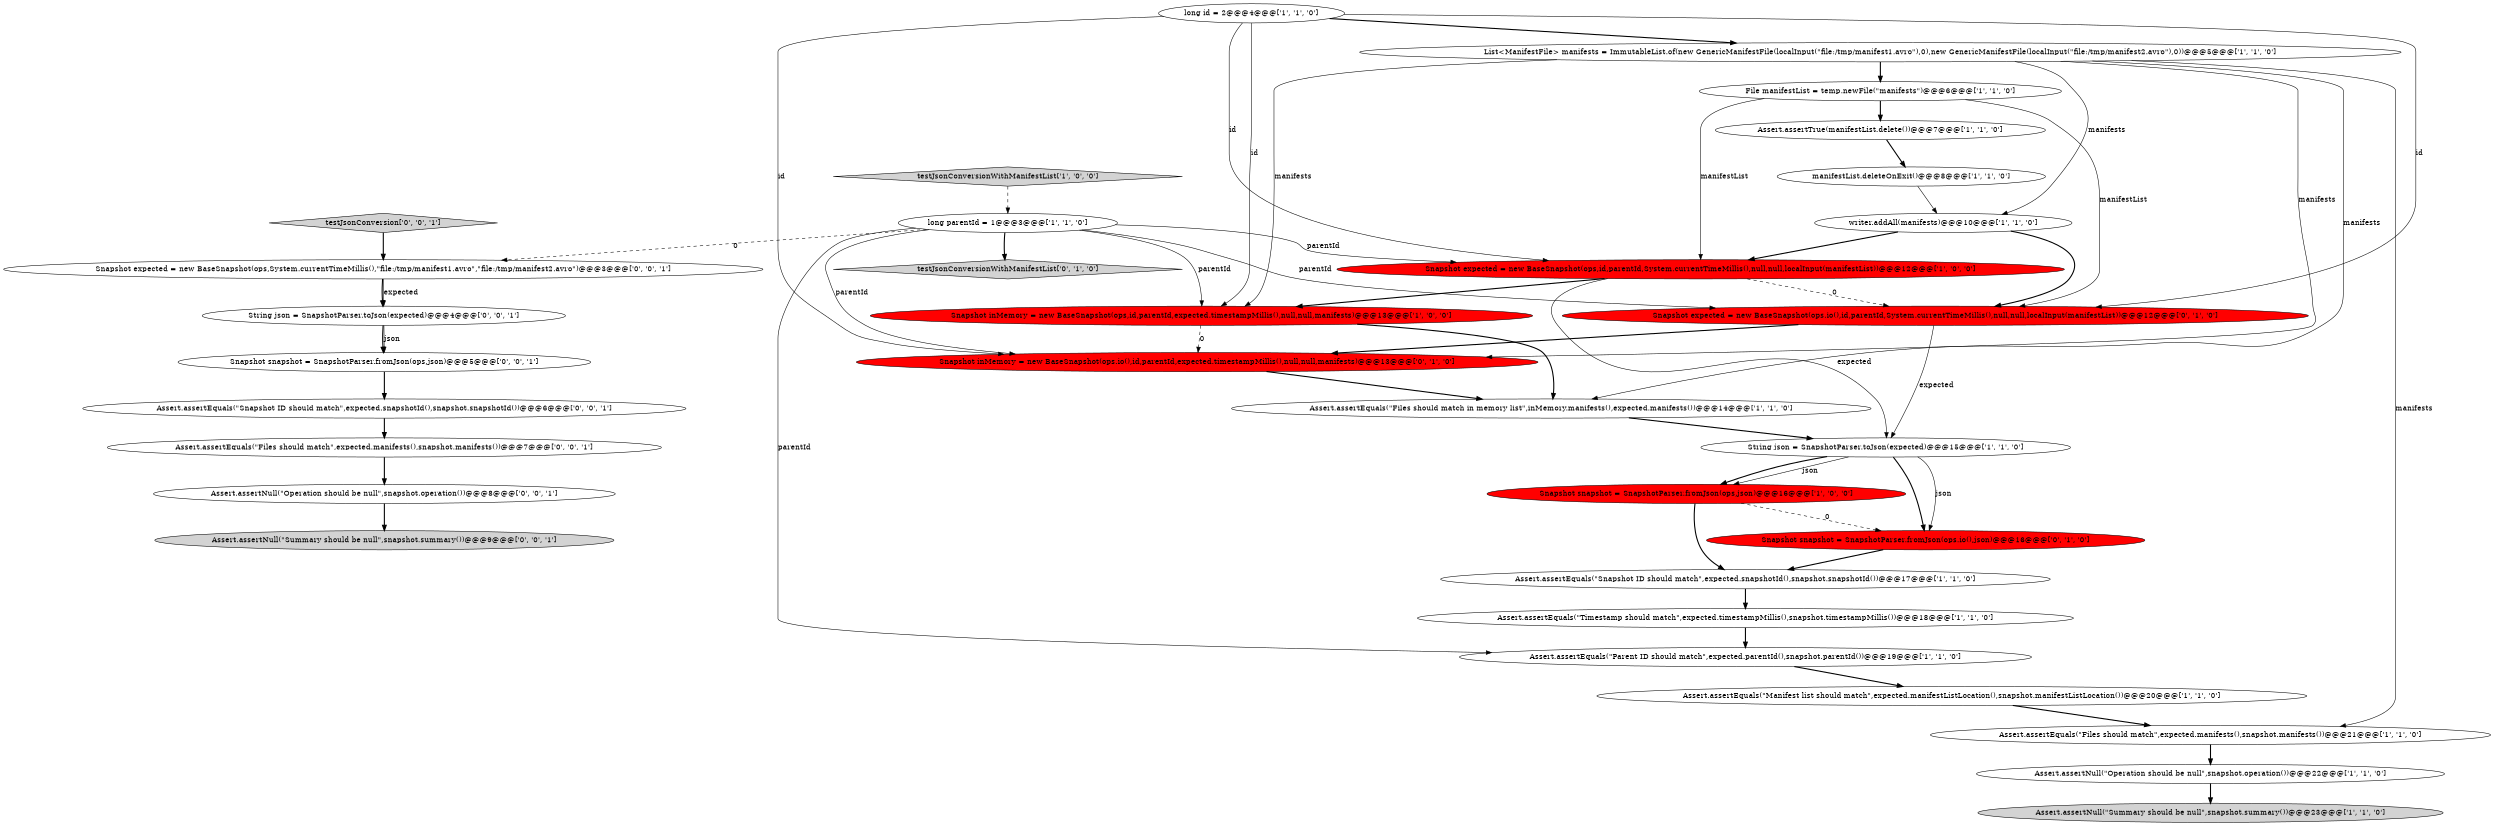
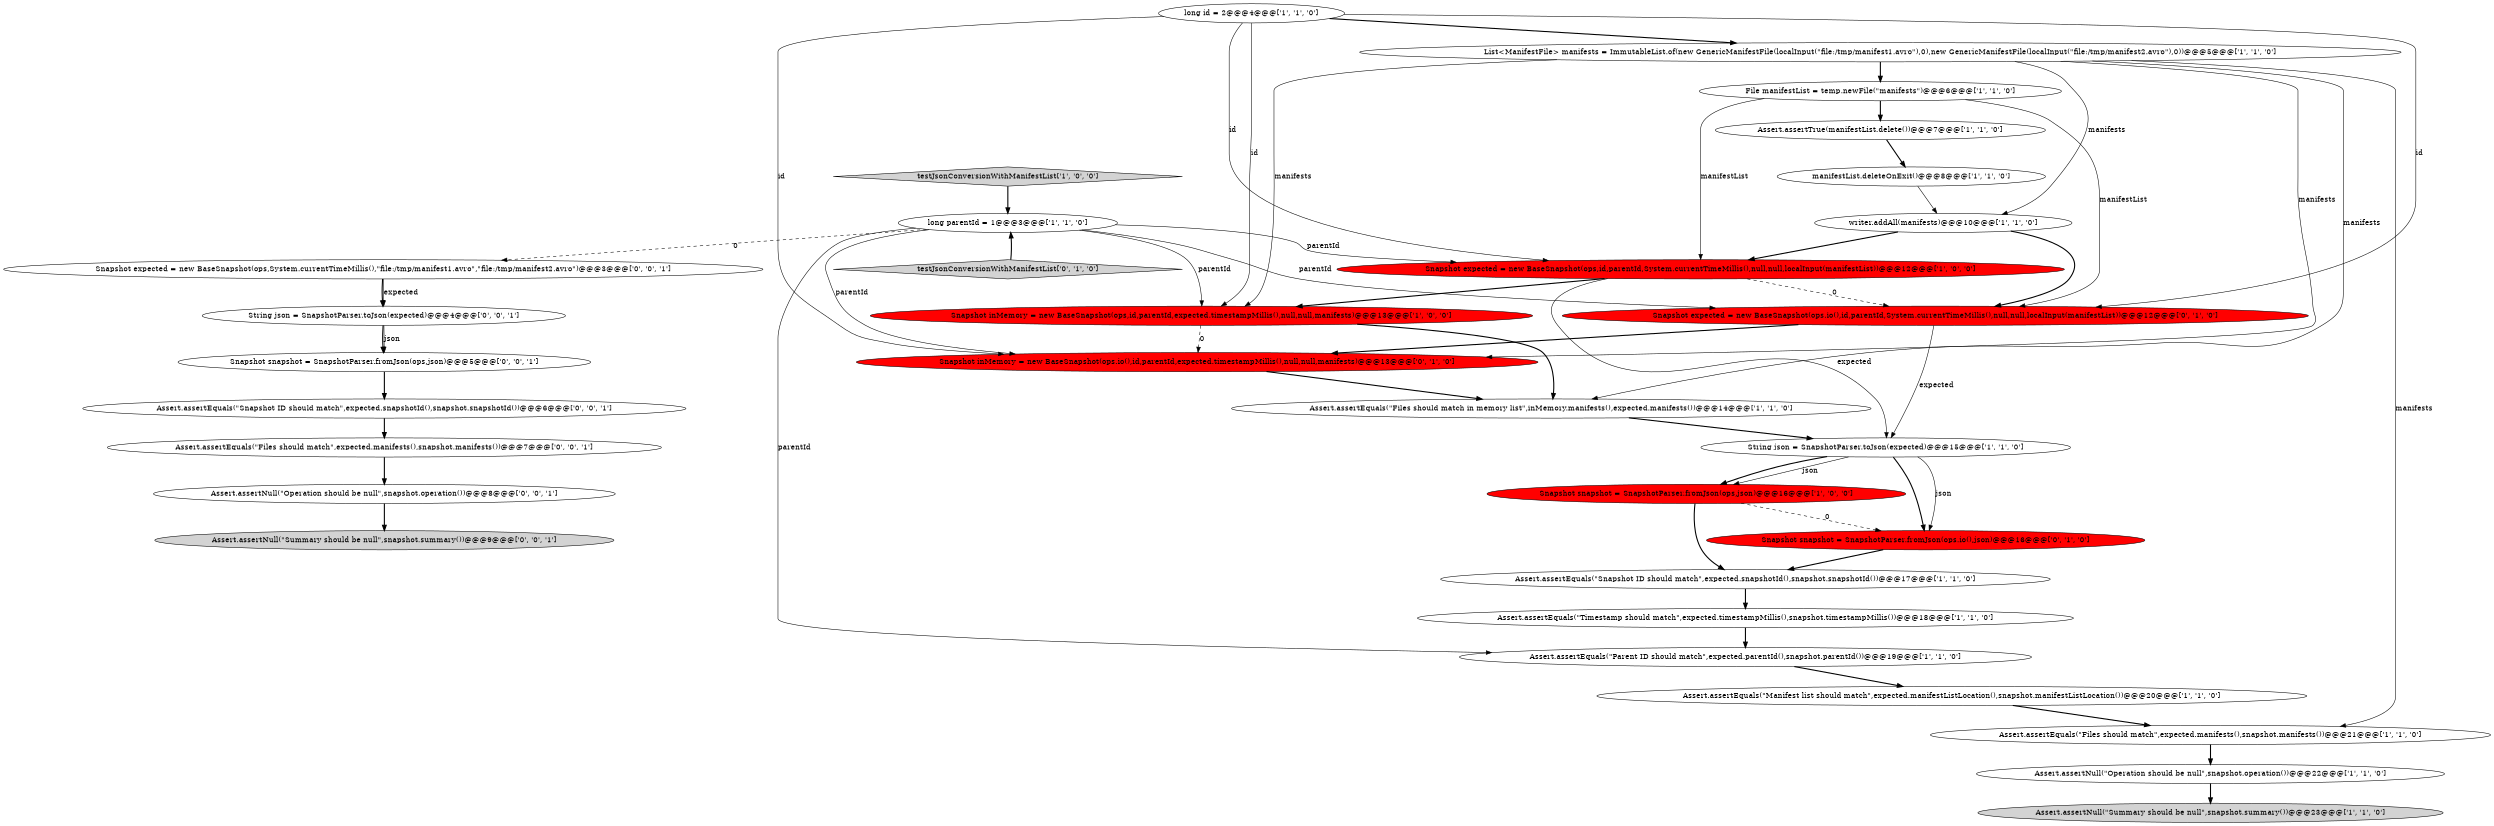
(1008, 197) -> (1008, 197)
(383, 223) -> none
(1004, 244) -> (1011, 249)
